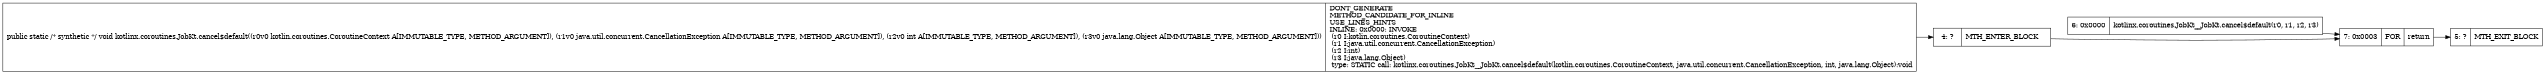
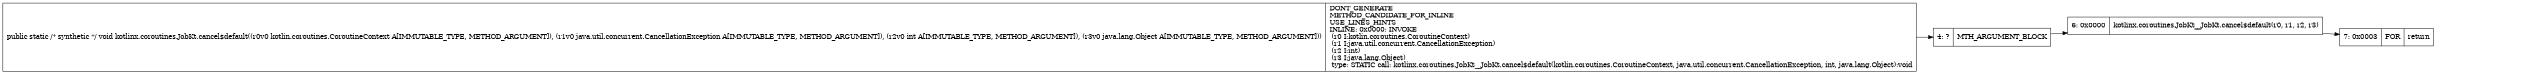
(2002, 37) -> (2002, 37)
(2496, 37) -> none
(2193, 40) -> (2057, 34)
